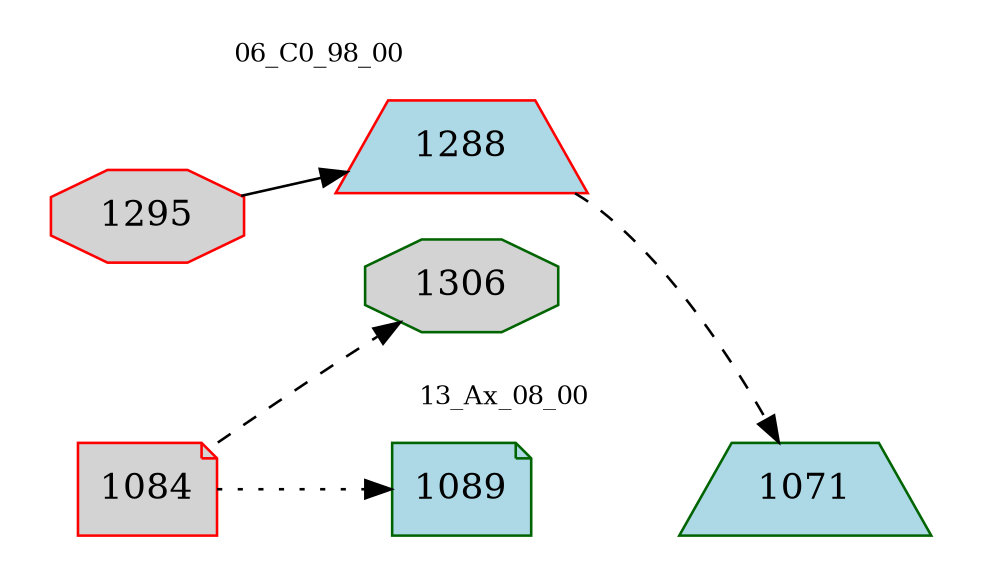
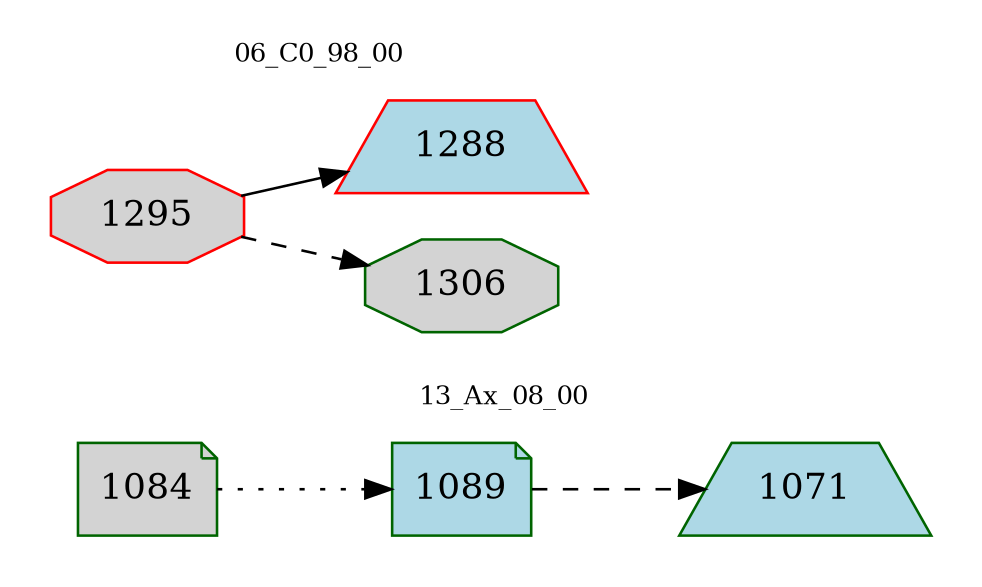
(683, 295) -> (605, 489)
(297, 389) -> (291, 248)
(147, 489) -> (147, 489)
